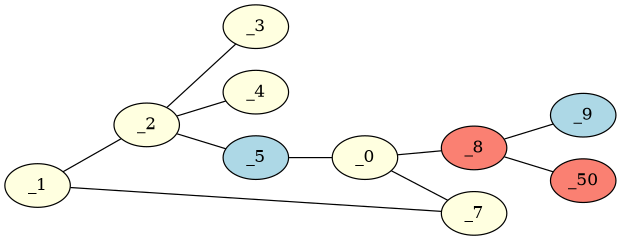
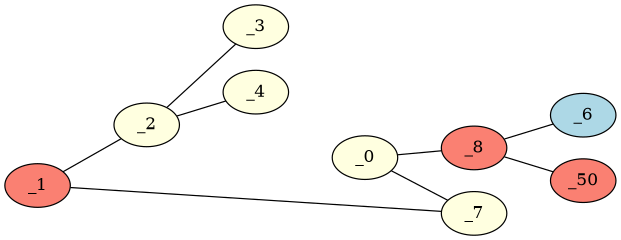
(583, 115) -> (583, 115)
(256, 158) -> none
(38, 186) -> (38, 186)
